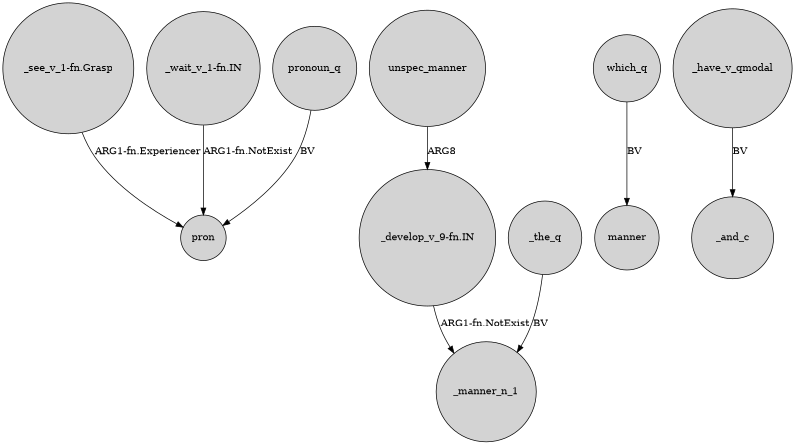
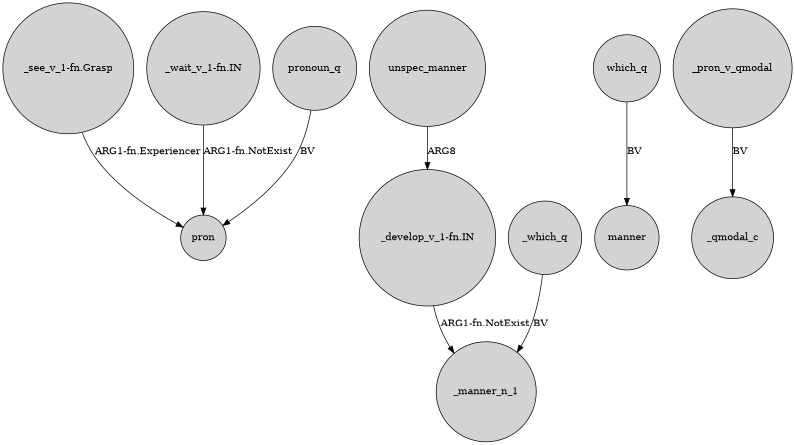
(733, 68) -> (733, 68)
(427, 238) -> (427, 238)
(545, 238) -> (545, 238)
(733, 238) -> (733, 238)
